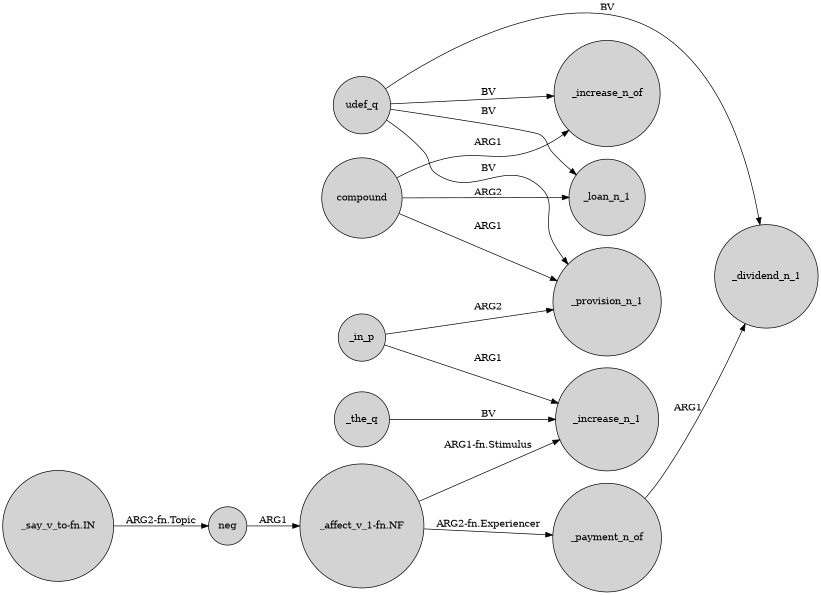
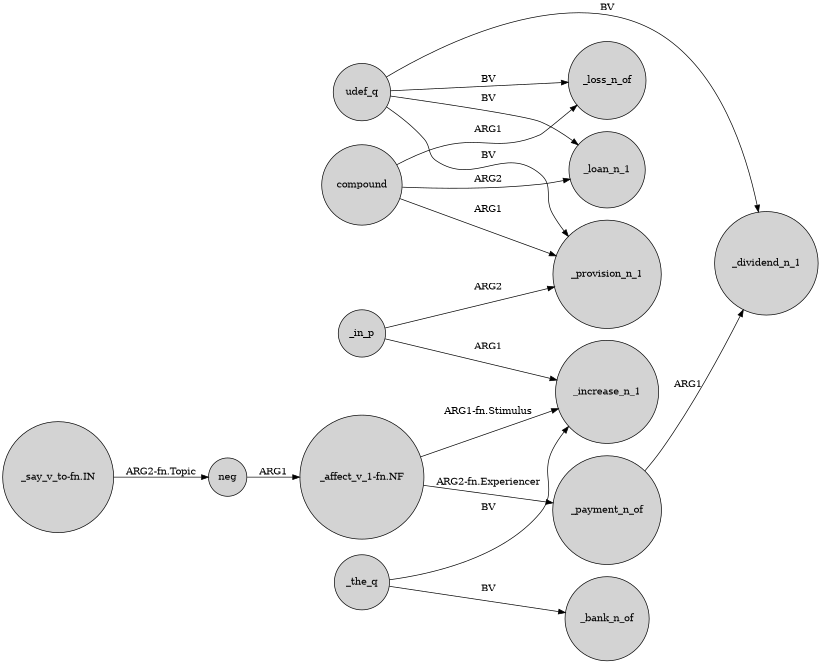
(607, 94) -> (607, 80)
none -> (607, 619)
